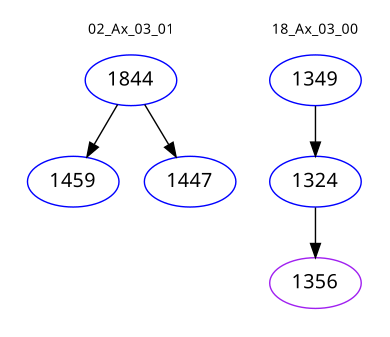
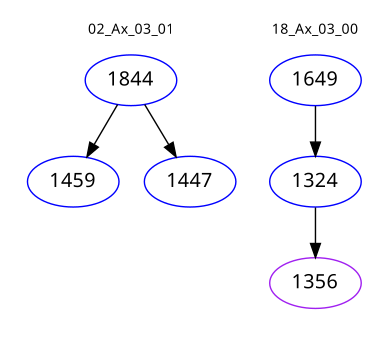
(315, 80) -> (315, 80)
